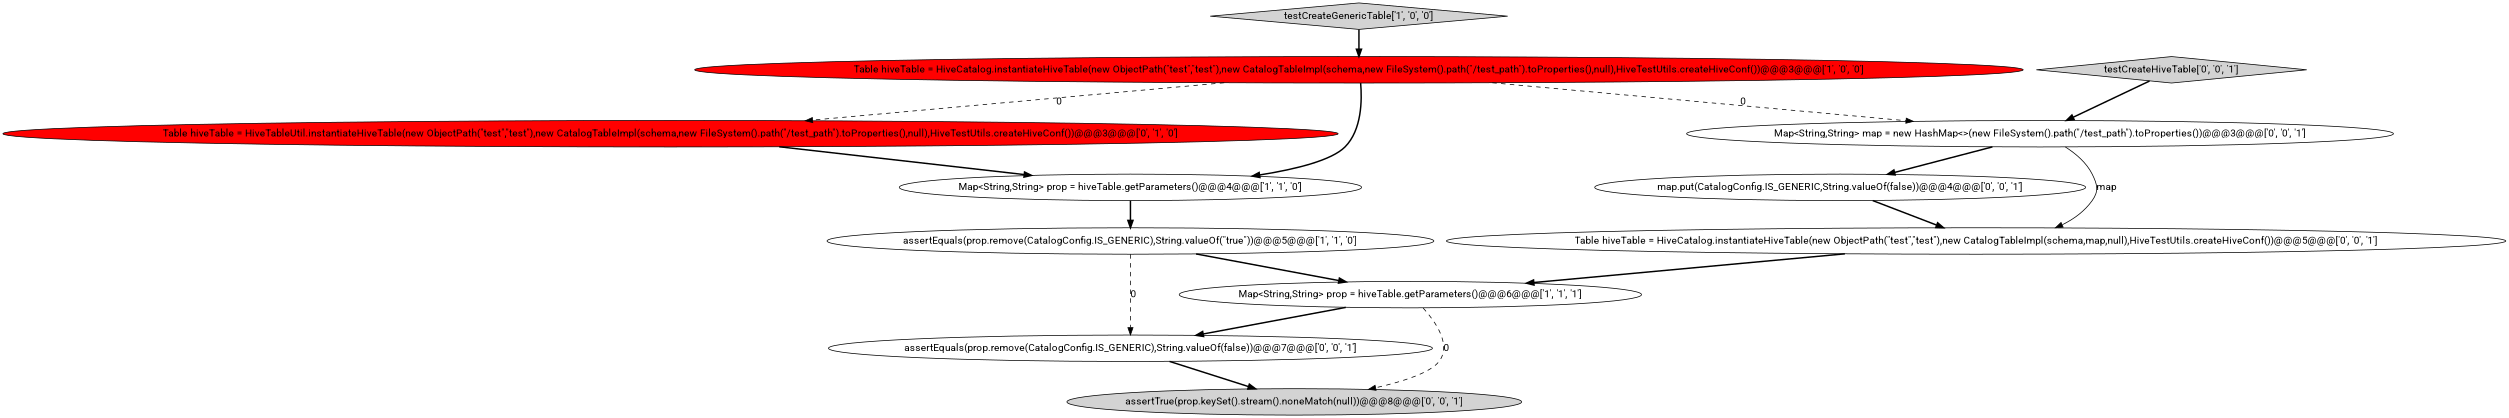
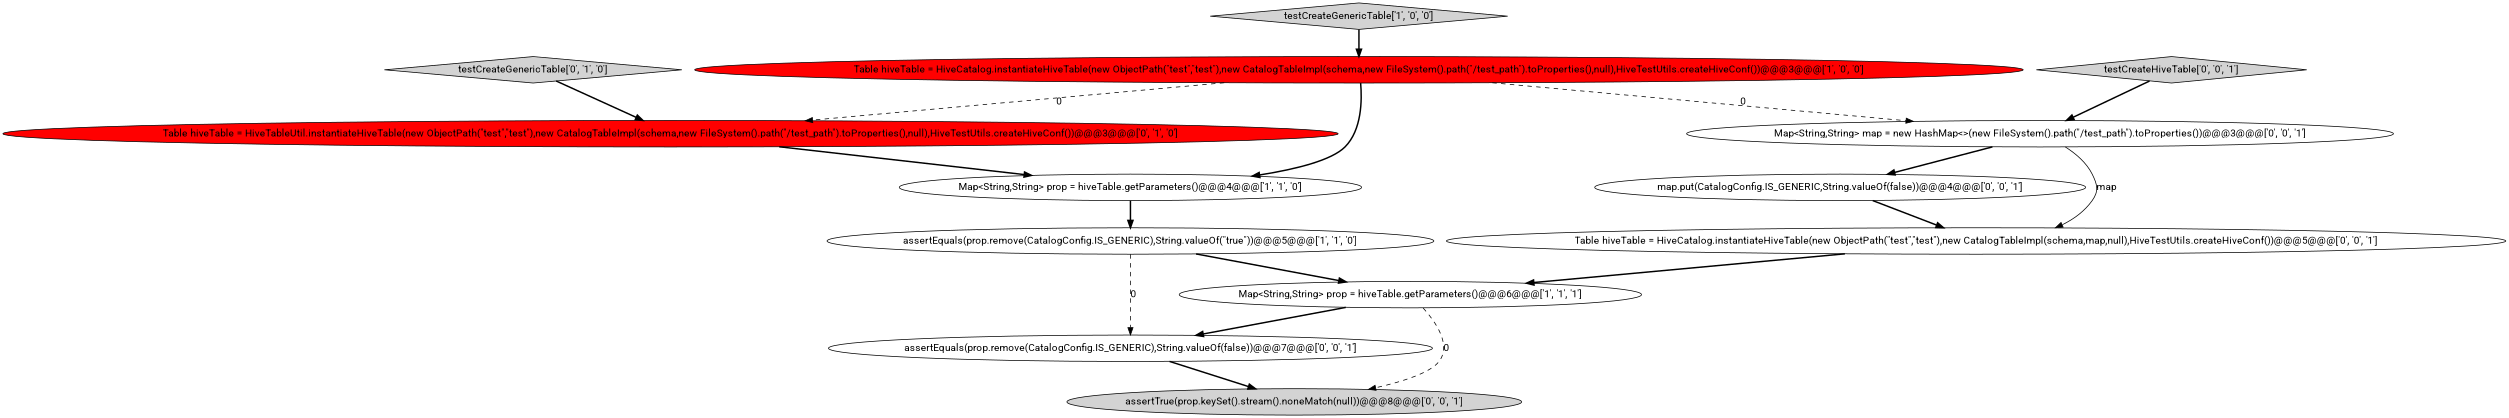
none -> (533, 70)
